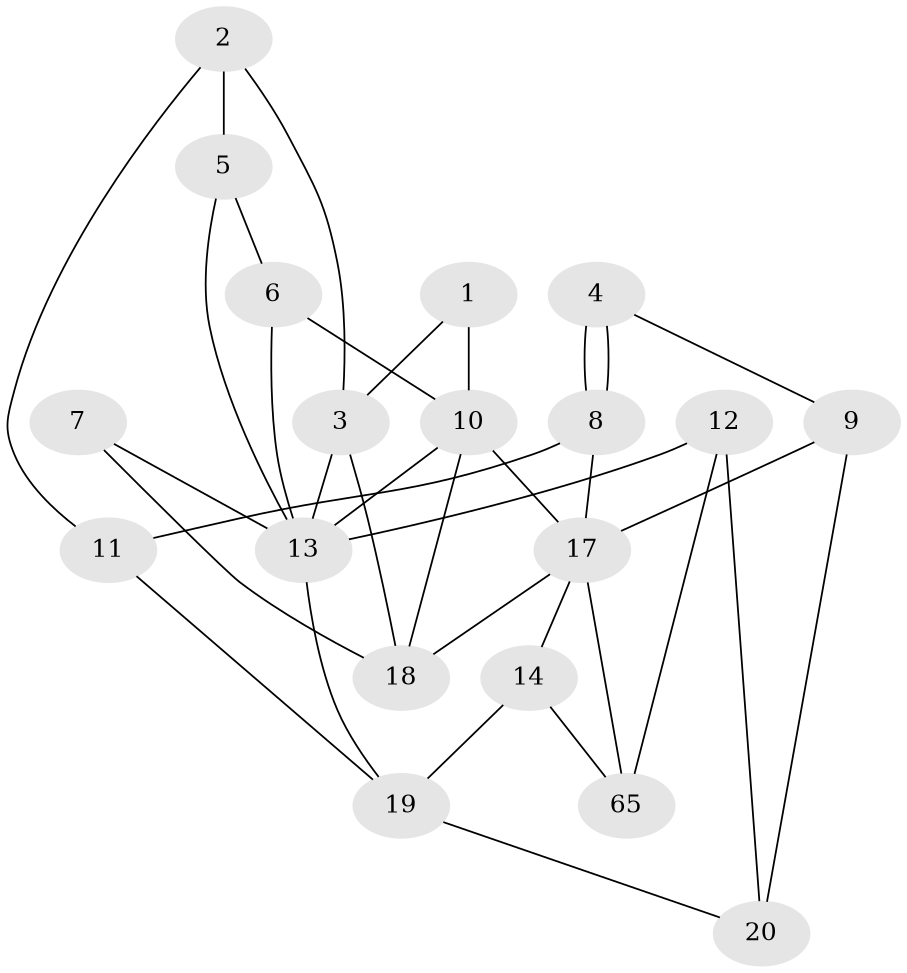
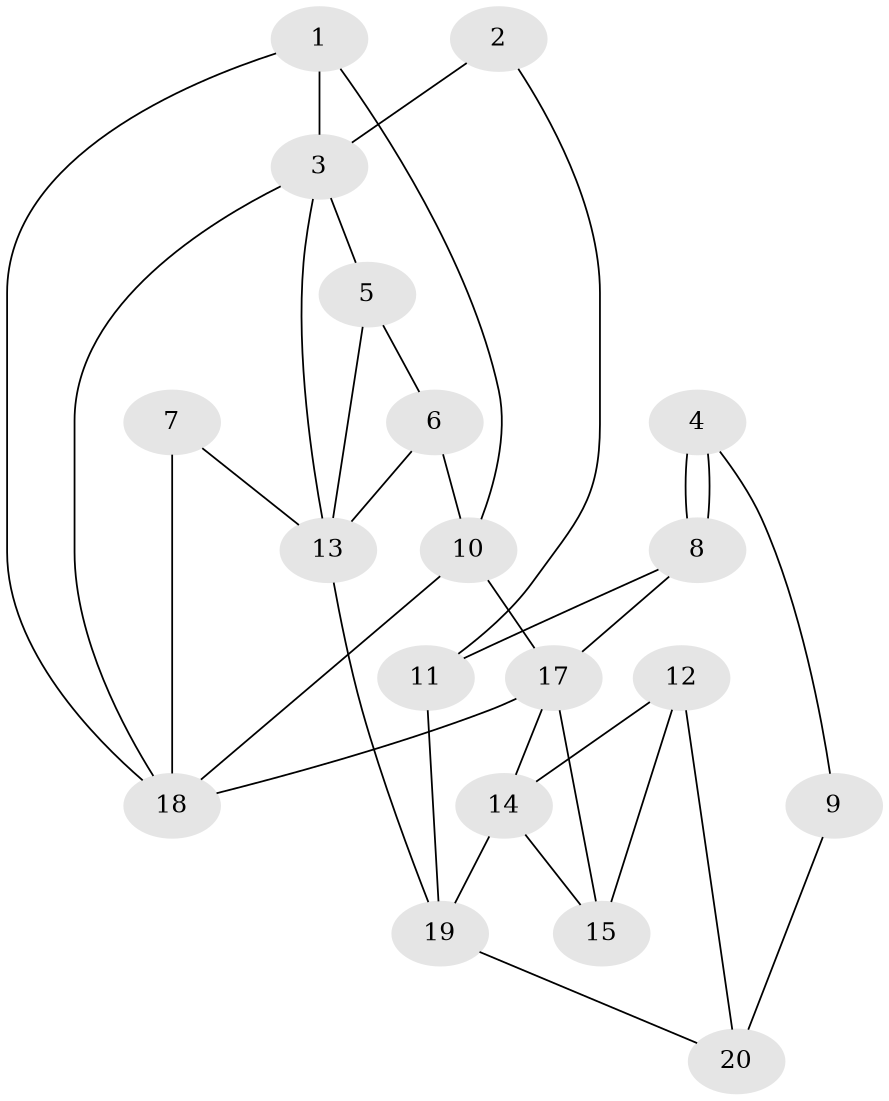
(224, 103) -> (343, 230)
none -> (7, 368)
(742, 476) -> none
(396, 479) -> none
(520, 498) -> (593, 742)
(627, 806) -> (602, 934)
